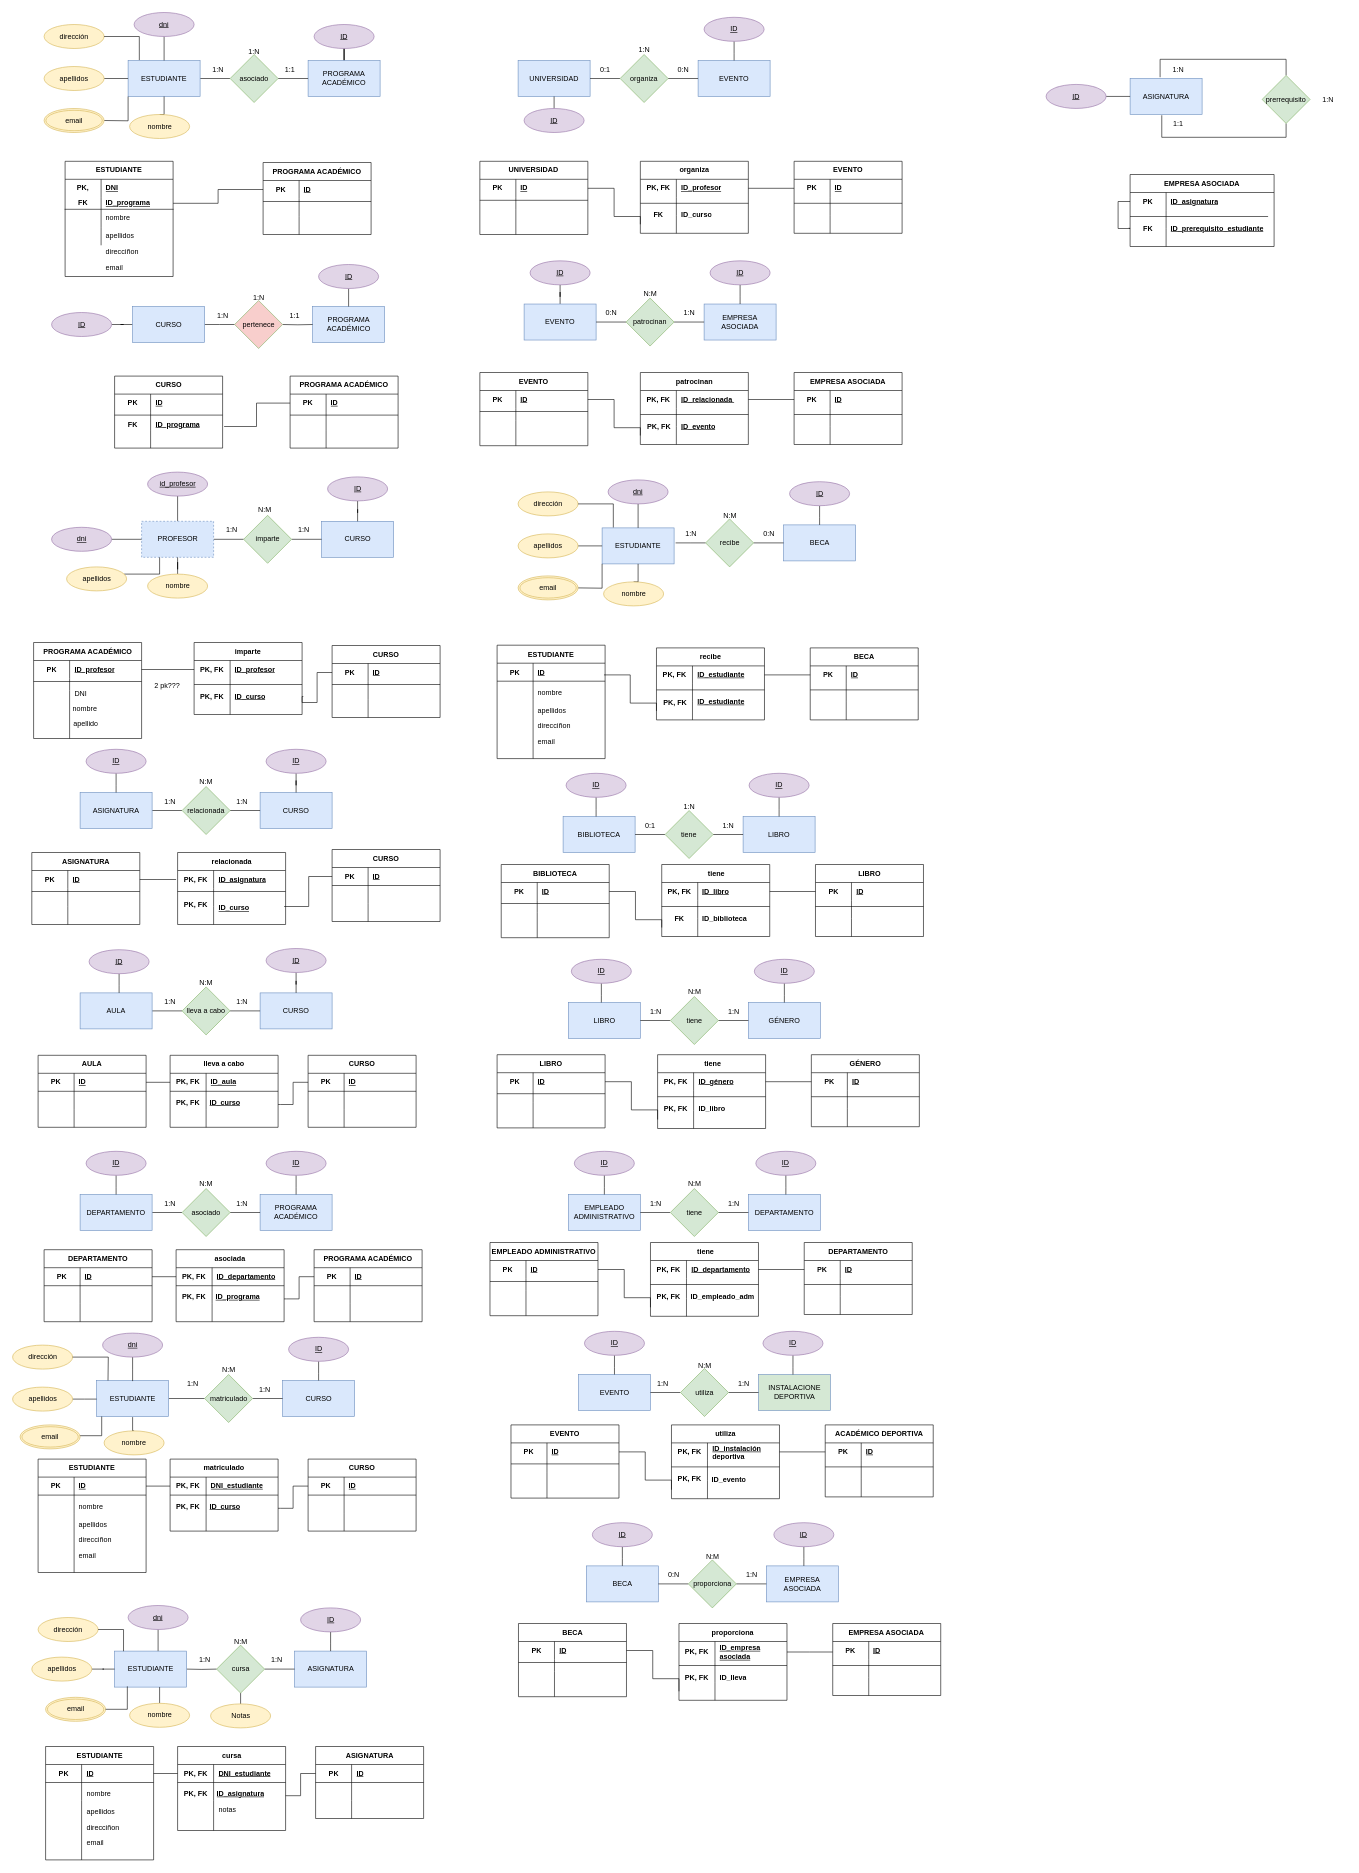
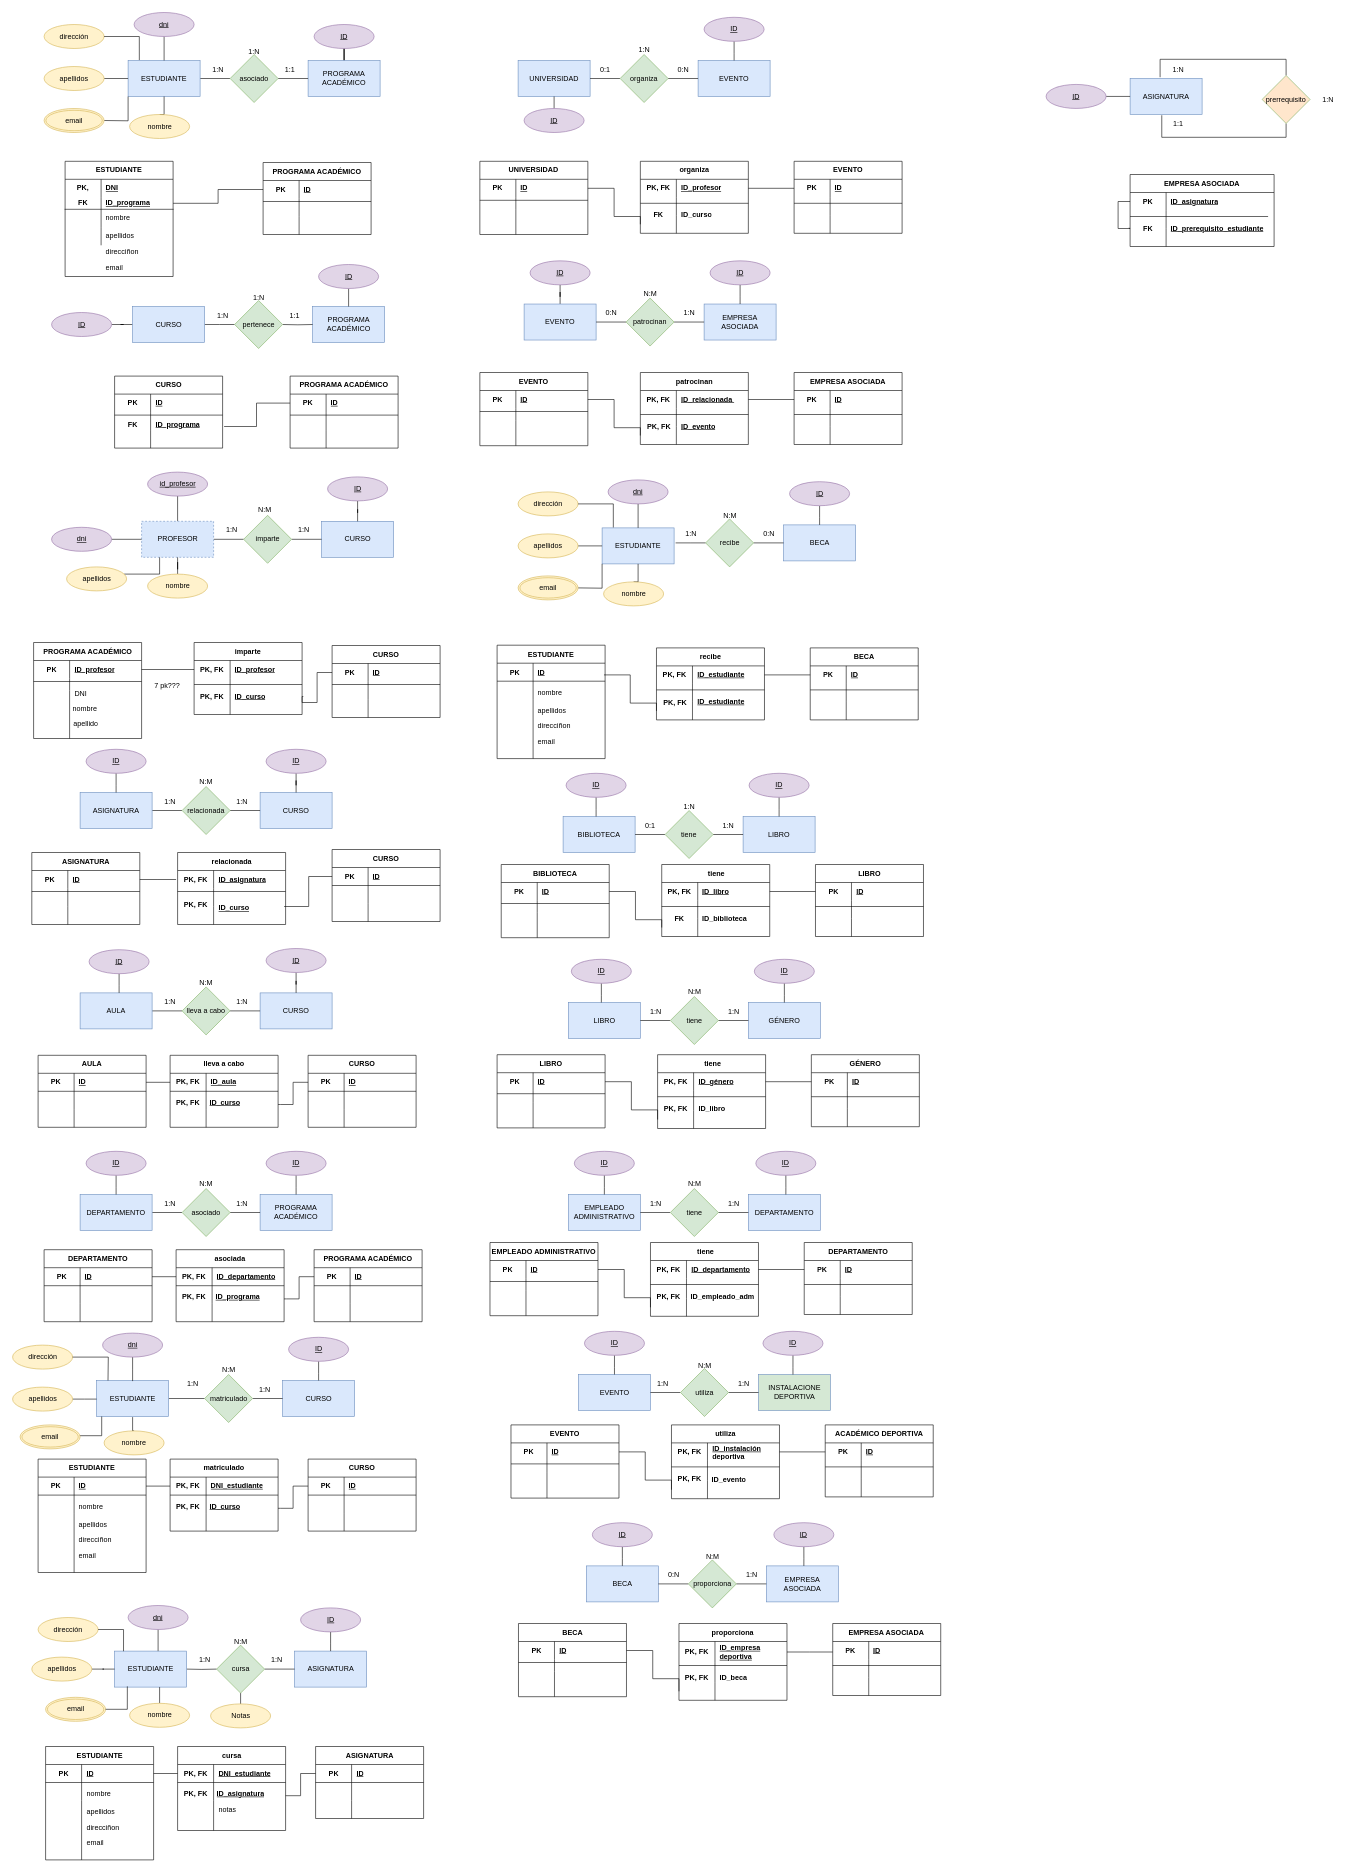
(1286, 99) -> (1286, 99)
(259, 324) -> (259, 324)
(168, 686) -> (168, 686)
(753, 1652) -> (753, 1652)
(734, 1678) -> (734, 1678)
